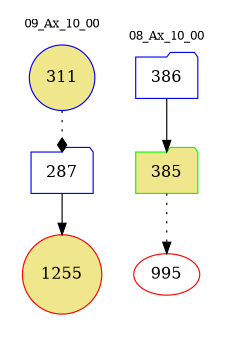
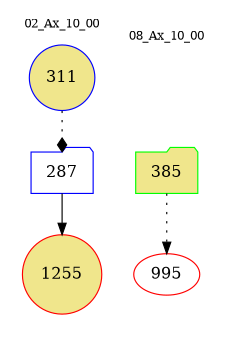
(62, 25) -> (62, 25)
(167, 78) -> none
